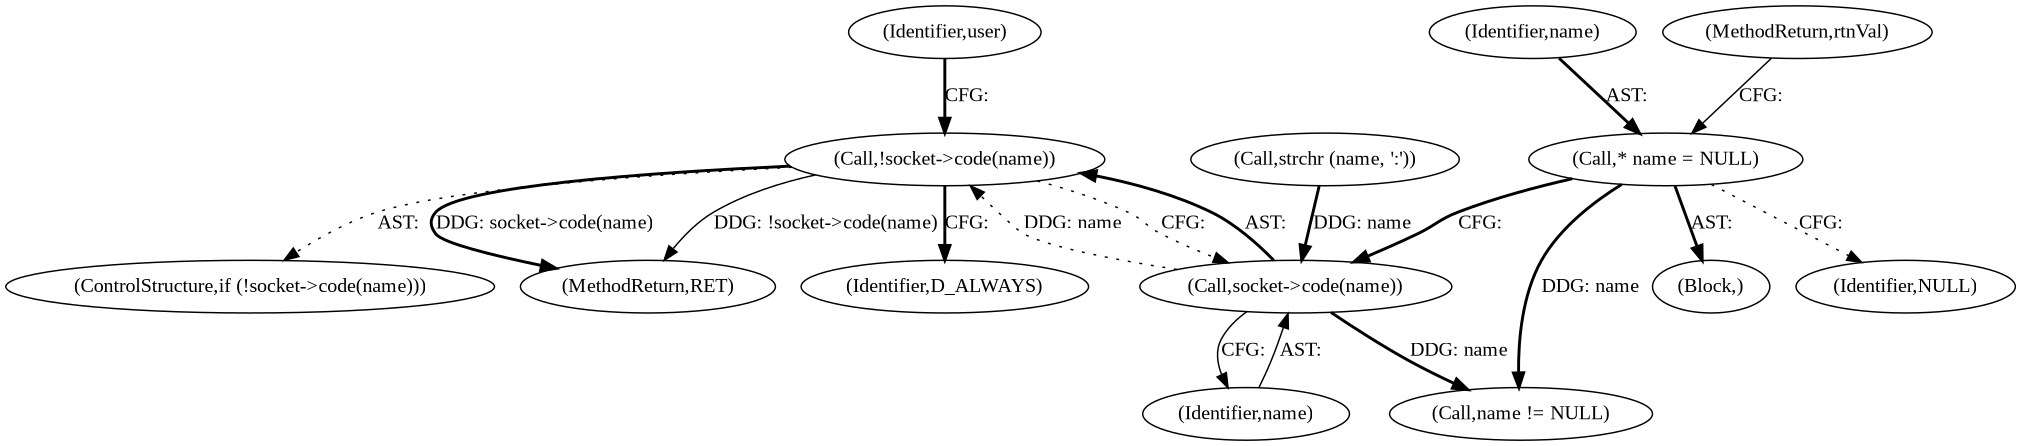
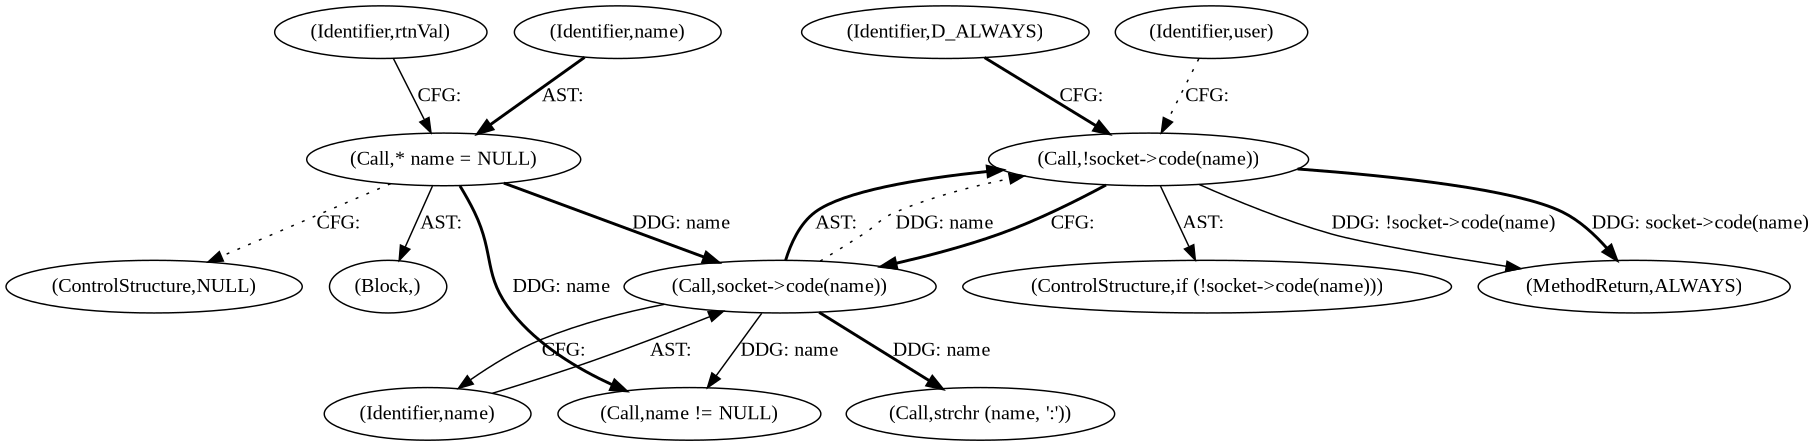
(1797, 32) -> (381, 32)
(945, 88) -> (1184, 89)
(438, 199) -> (1175, 216)
(1129, 213) -> (1004, 232)
(945, 216) -> (1040, 92)
(1312, 216) -> (874, 347)
(1686, 216) -> (419, 216)
(1483, 223) -> (681, 223)
(648, 287) -> (1634, 287)
(1906, 287) -> (154, 287)
(1391, 351) -> (739, 345)
